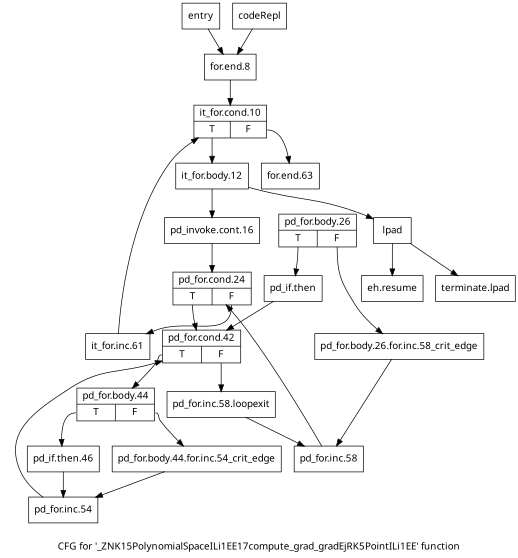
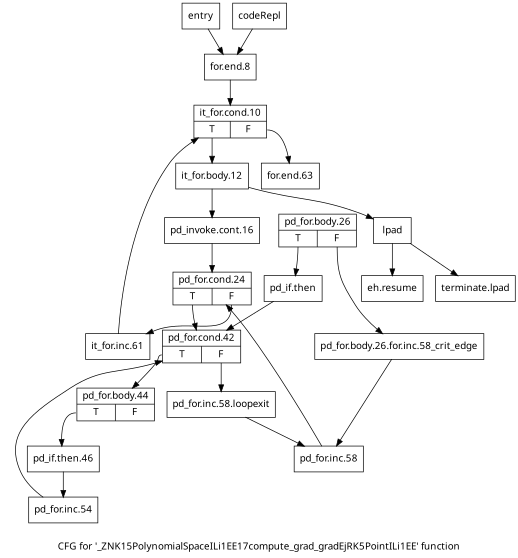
(197, 459) -> none
